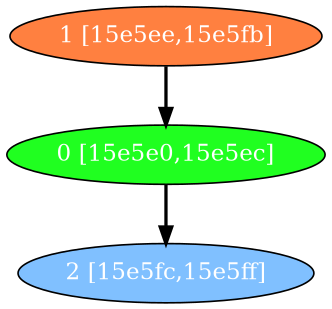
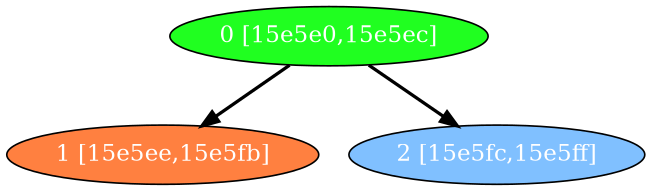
(166, 87) -> (253, 91)
